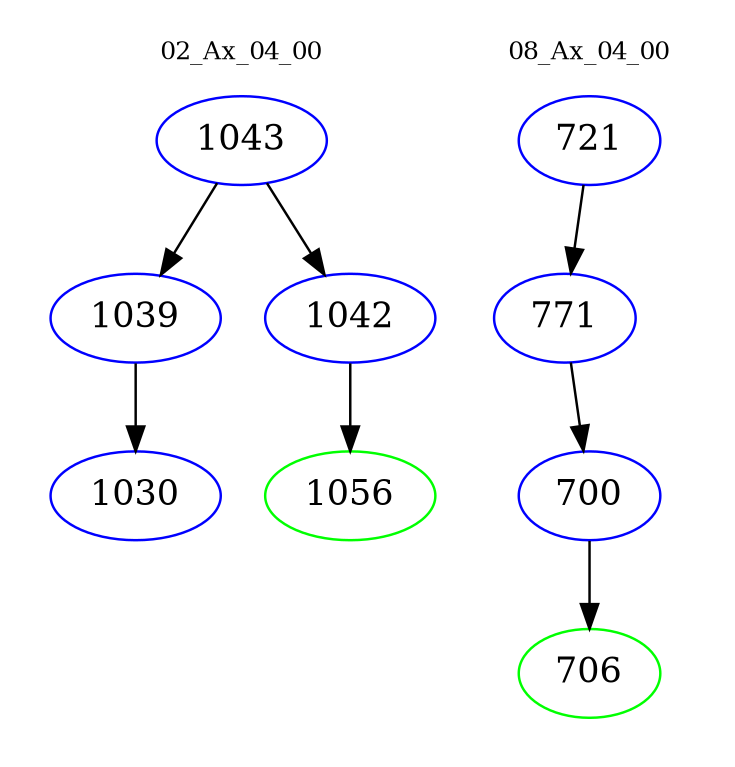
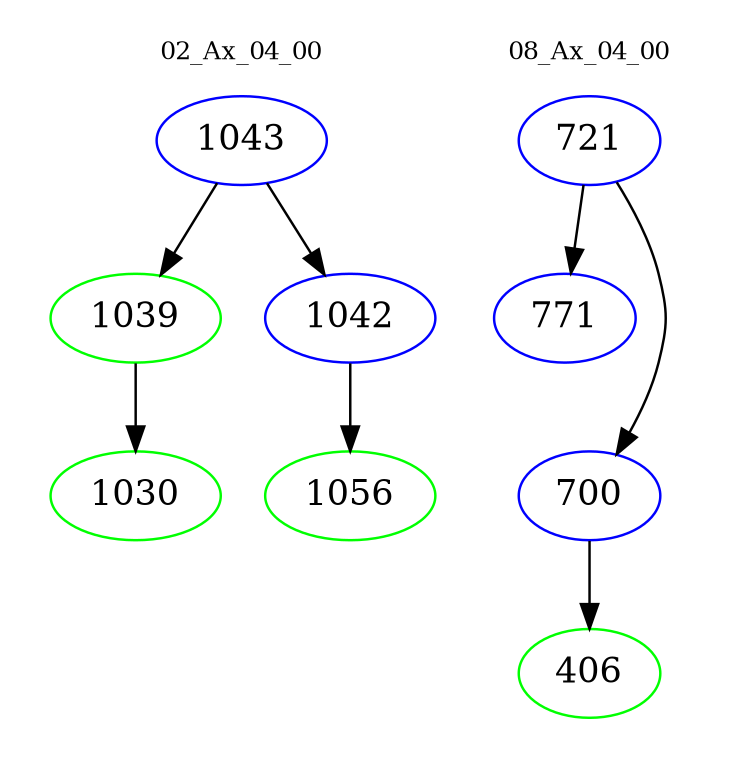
(136, 318) -> (136, 318)
(575, 394) -> (665, 306)
(136, 496) -> (136, 496)
(590, 673) -> (590, 673)
